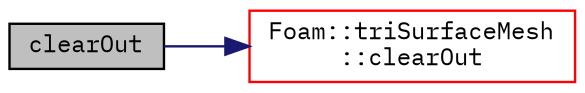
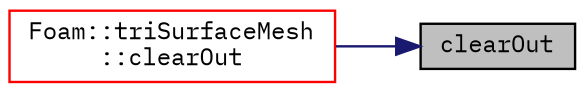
(195, 46) -> (366, 46)
